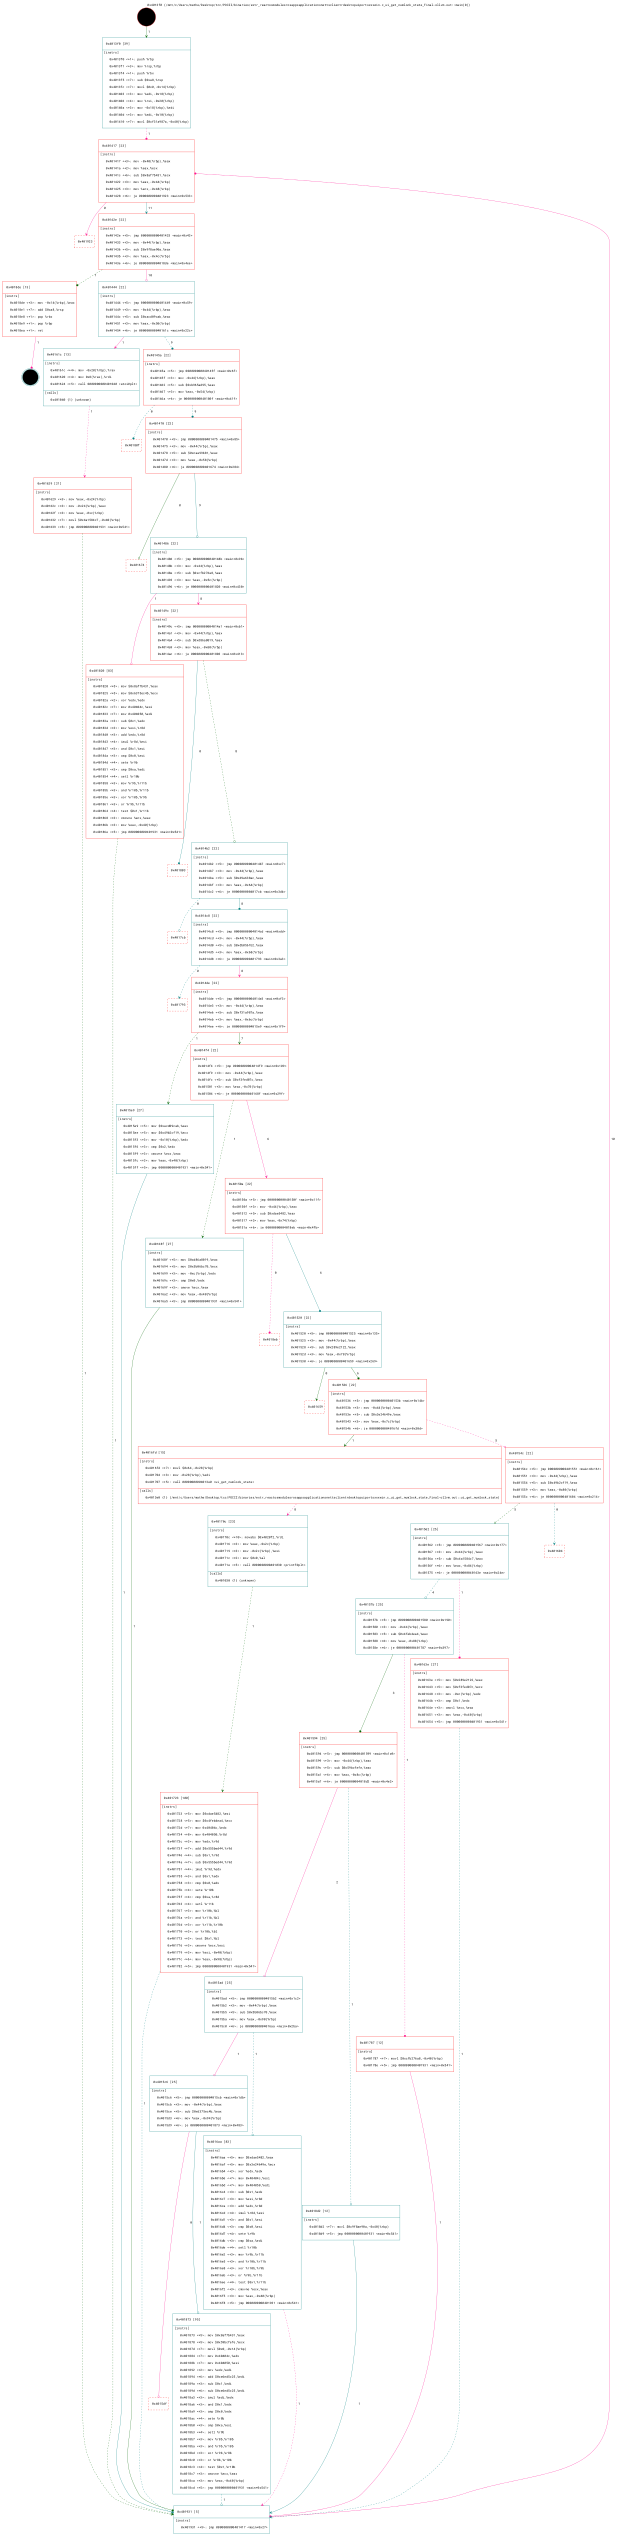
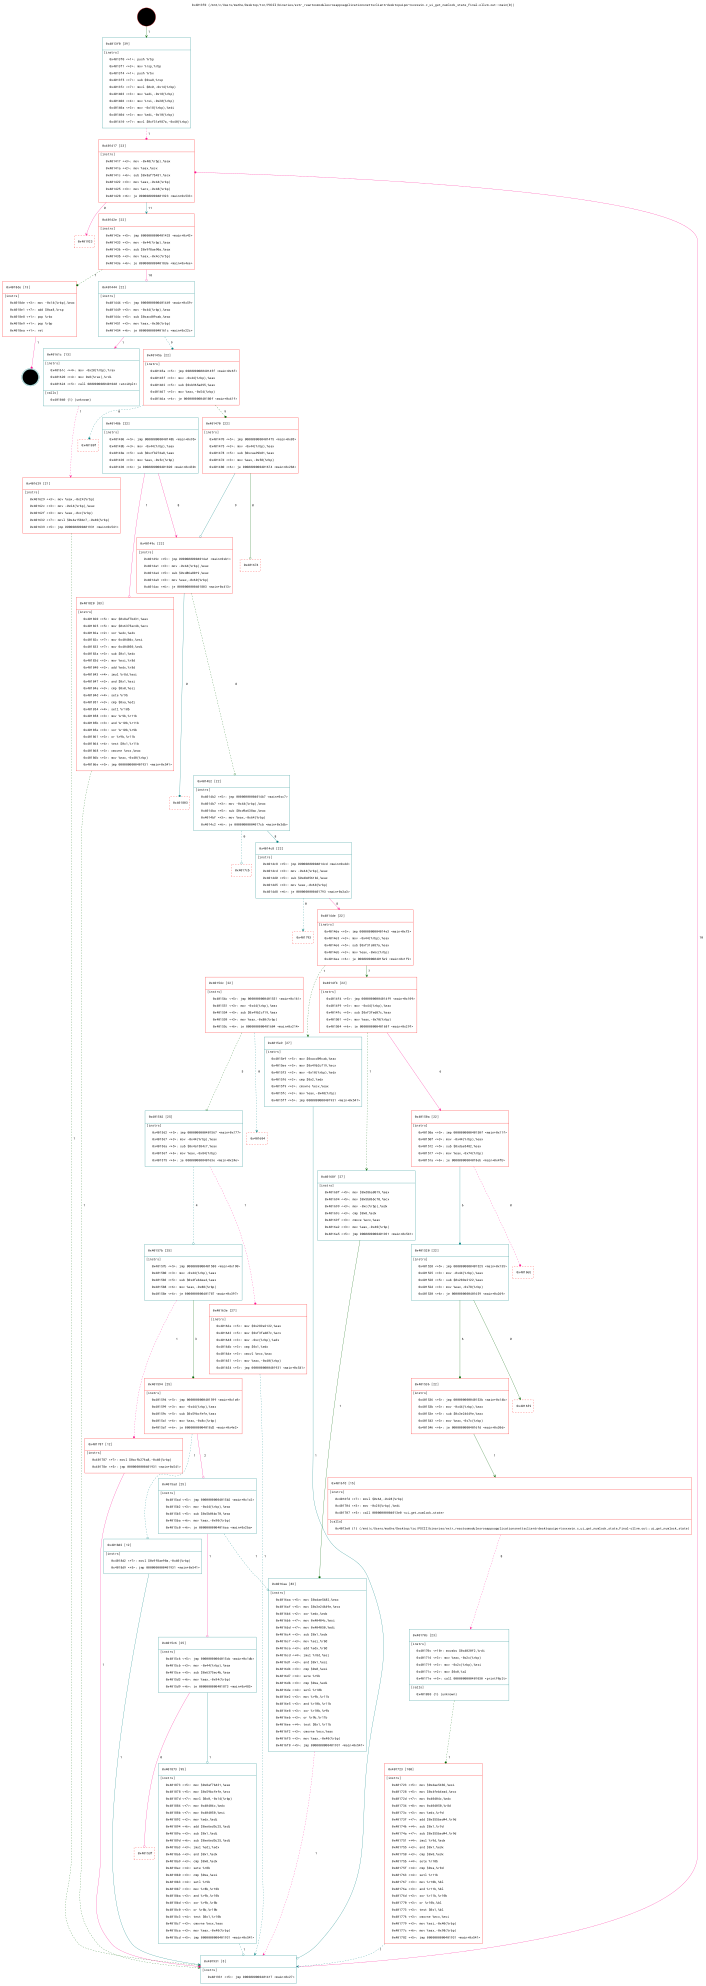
(192, 410) -> (220, 411)
(196, 504) -> (218, 505)
(466, 1432) -> none
(238, 1688) -> (450, 1731)
(132, 1917) -> (334, 1408)
